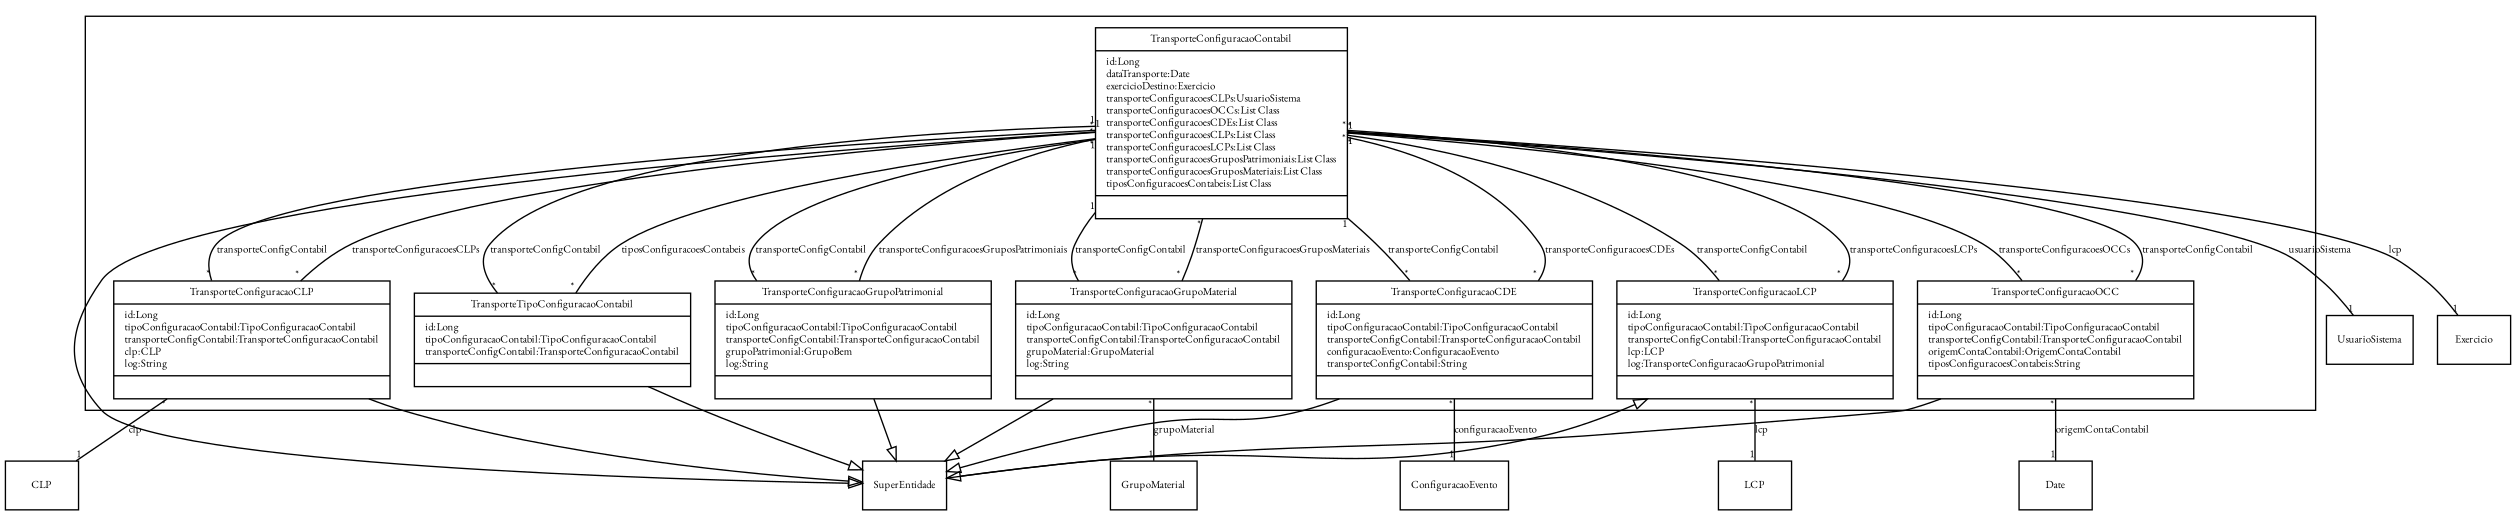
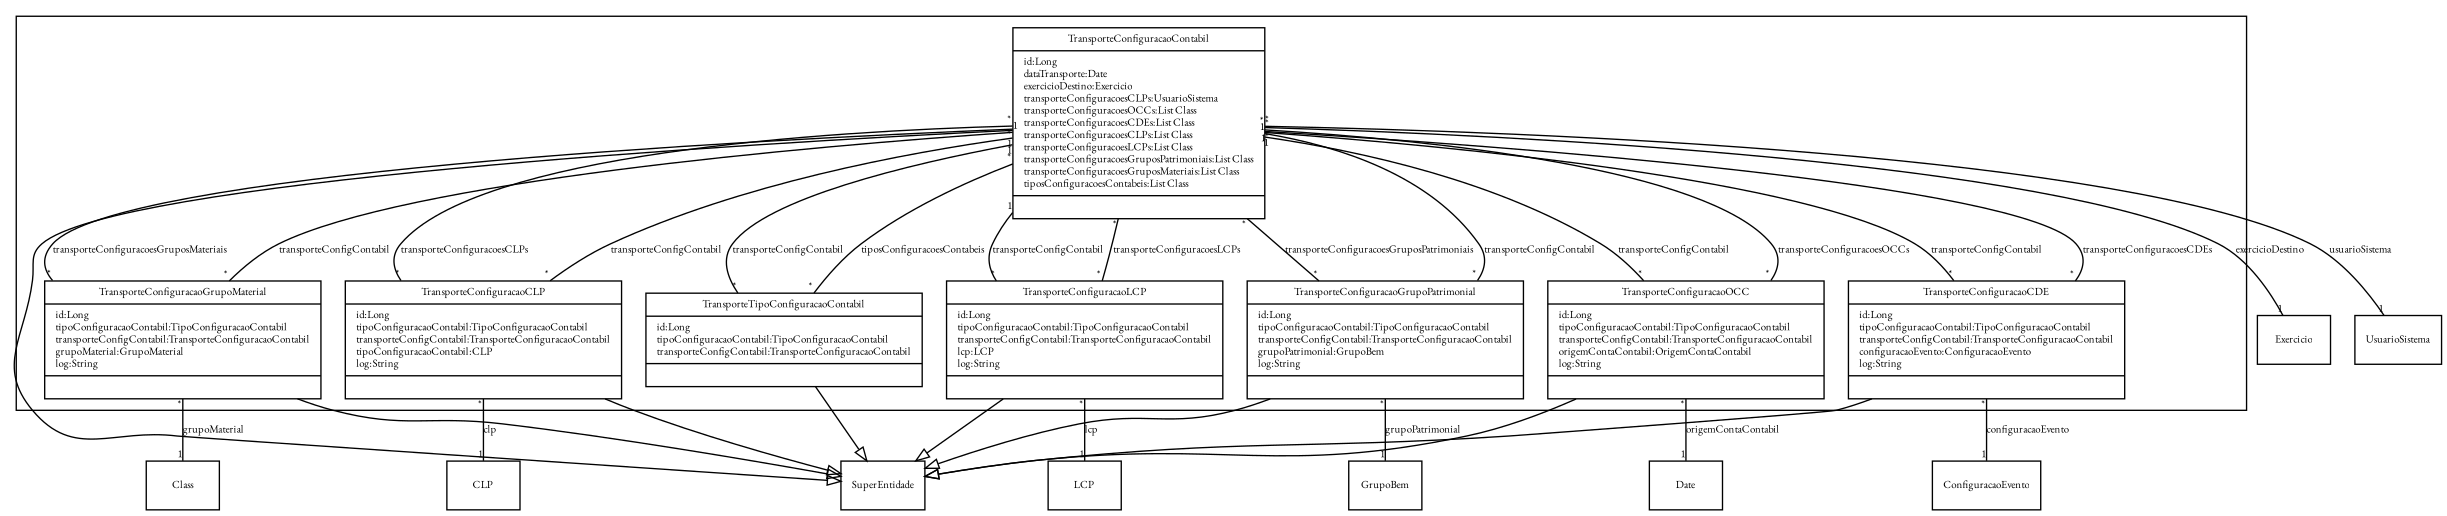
(2396, 250) -> (2270, 250)
(144, 351) -> (425, 351)
(1398, 364) -> (1881, 364)
(1727, 364) -> (979, 364)
(2005, 364) -> (1580, 364)
(1294, 457) -> (965, 426)
(1154, 485) -> (183, 485)
none -> (1385, 485)
